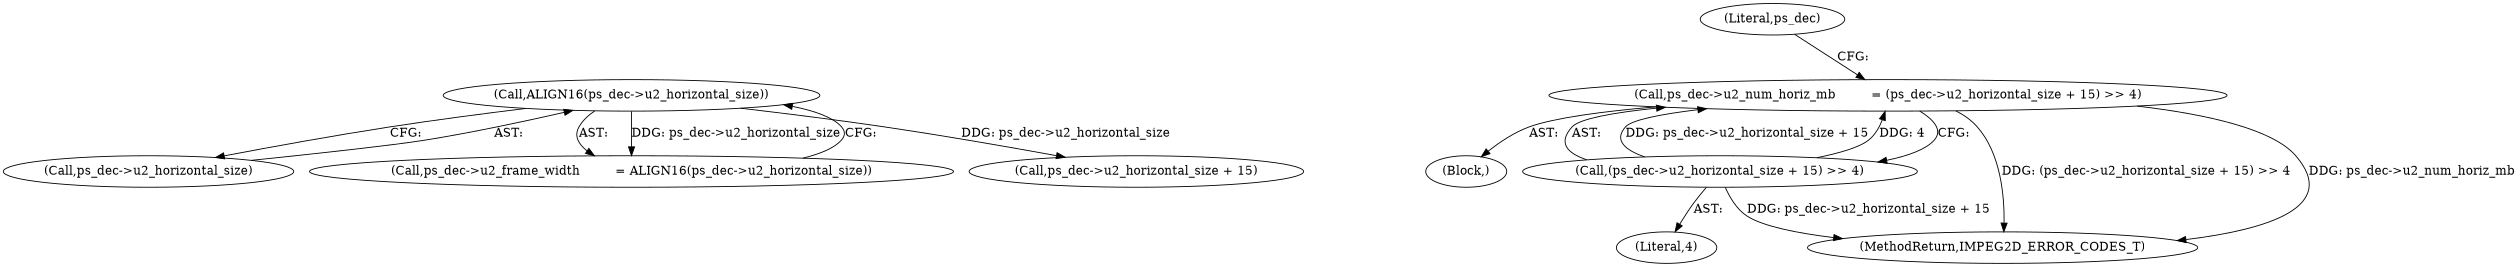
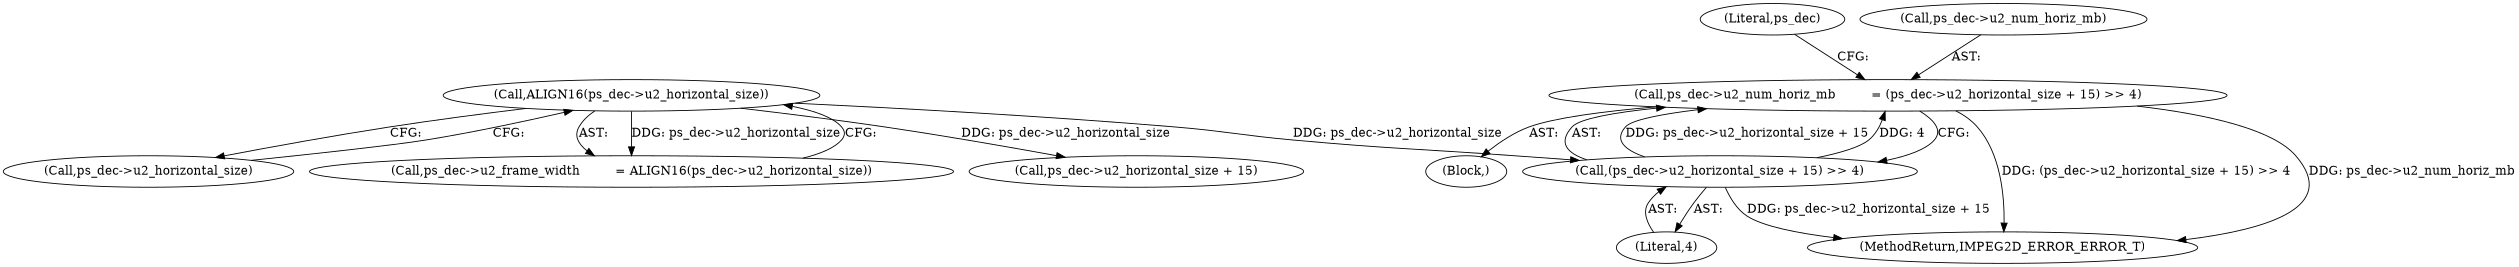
none -> (2003, 19)
none -> (1183, 128)
(511, 133) -> (511, 133)
none -> (1646, 211)
(2003, 248) -> (2003, 248)
